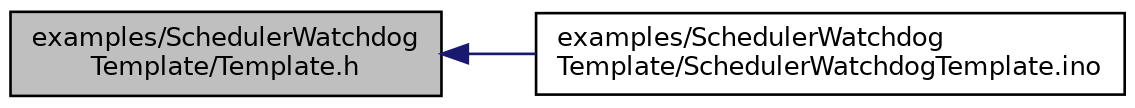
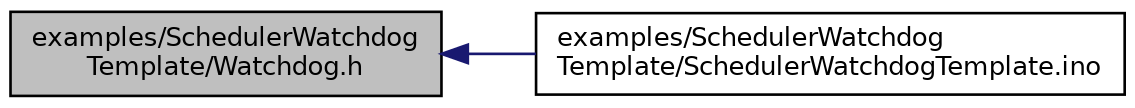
(226, 54) -> (226, 54)
